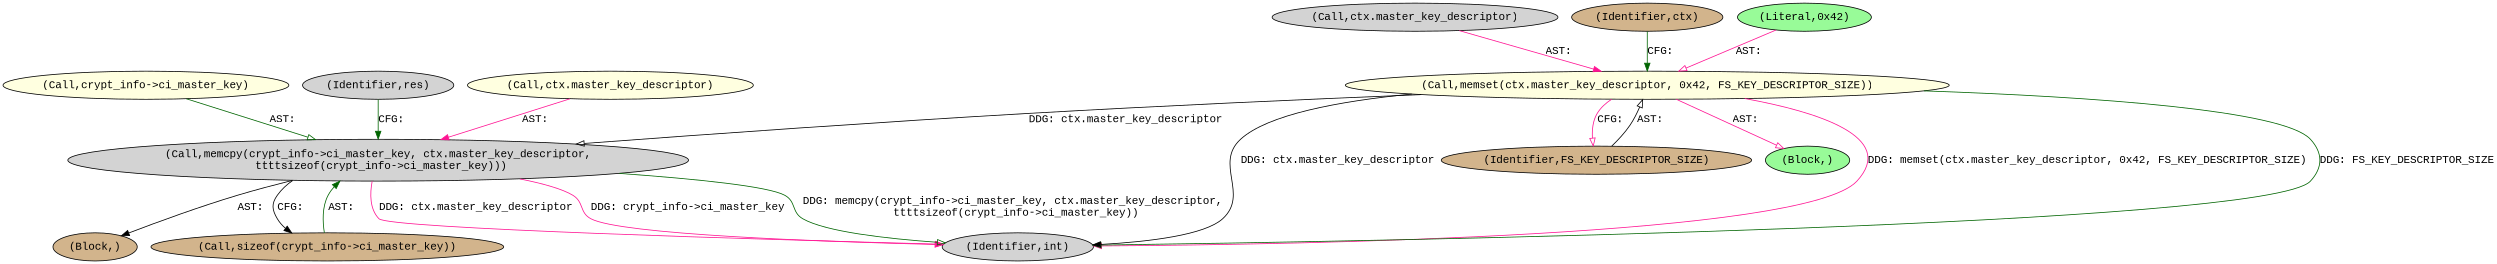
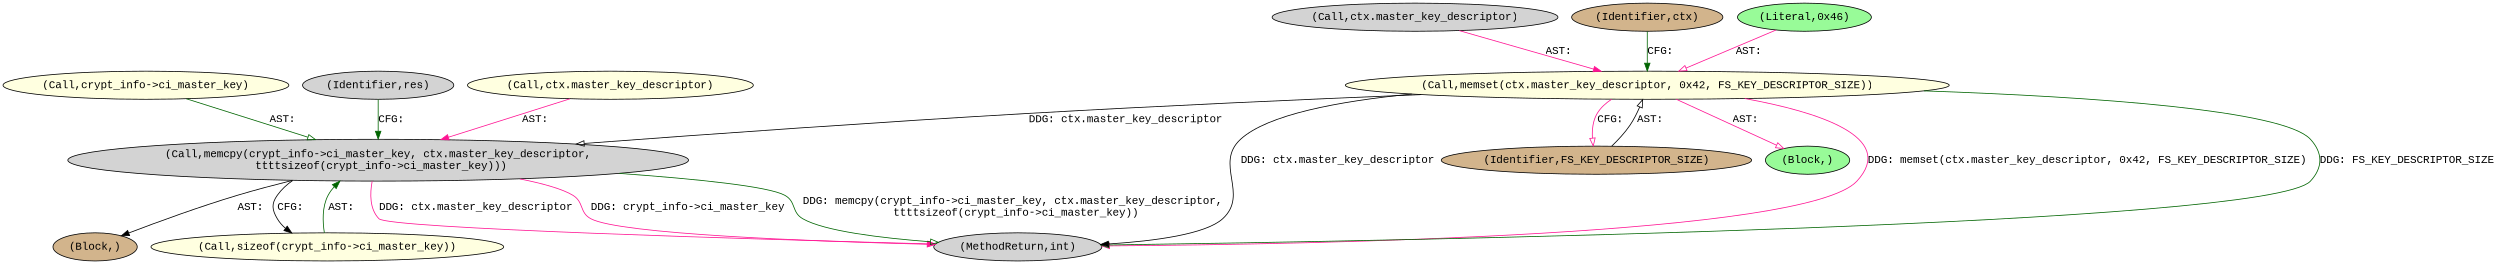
(1804, 17) -> (1804, 17)
(327, 247) -> (327, 247)
(1018, 247) -> (1018, 247)
